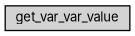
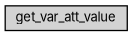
(68, 18) -> (66, 18)
